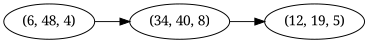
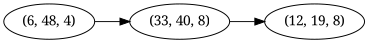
(180, 22) -> (180, 22)
(315, 22) -> (315, 22)
